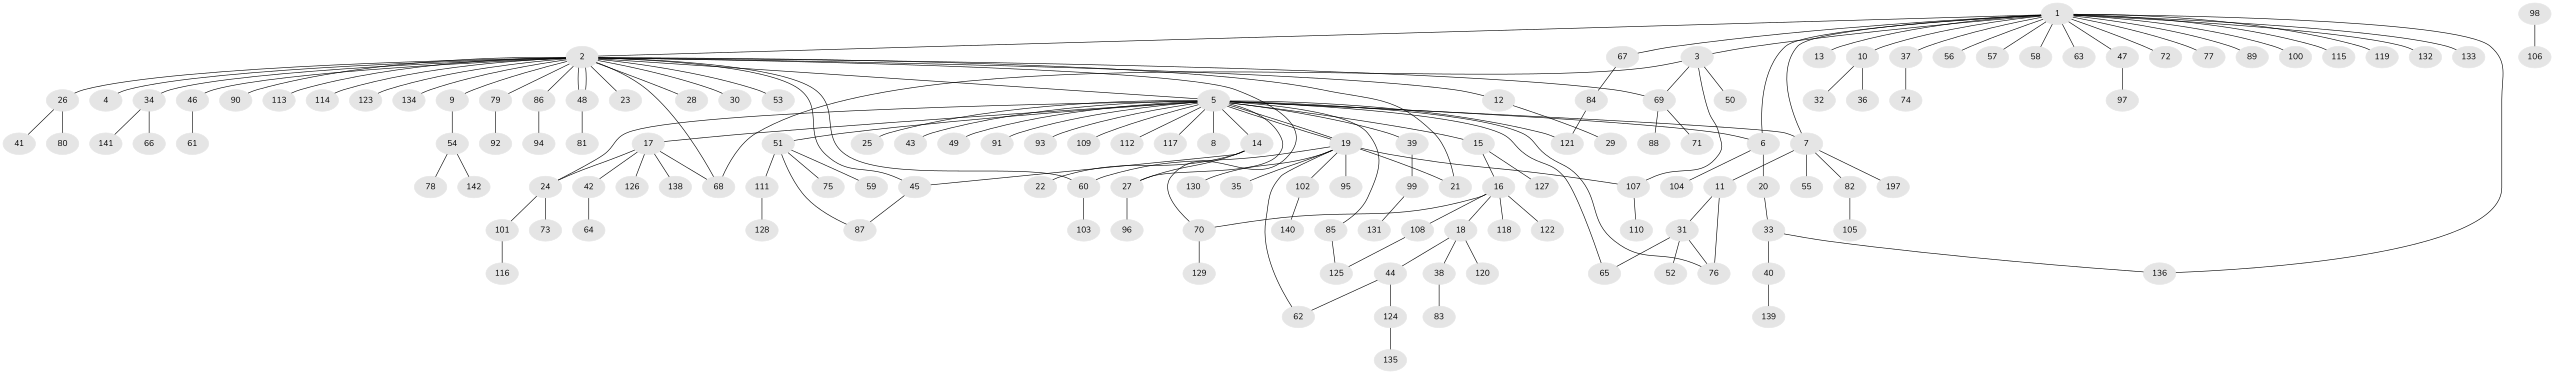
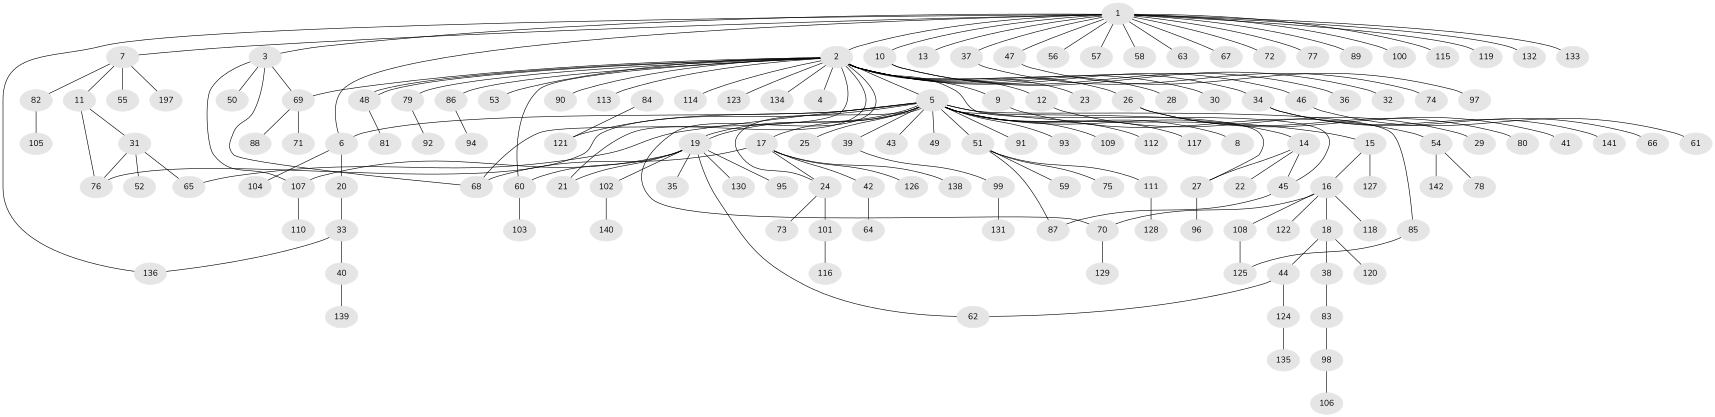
(1607, 79) -> none
(1513, 115) -> none
none -> (1327, 339)
